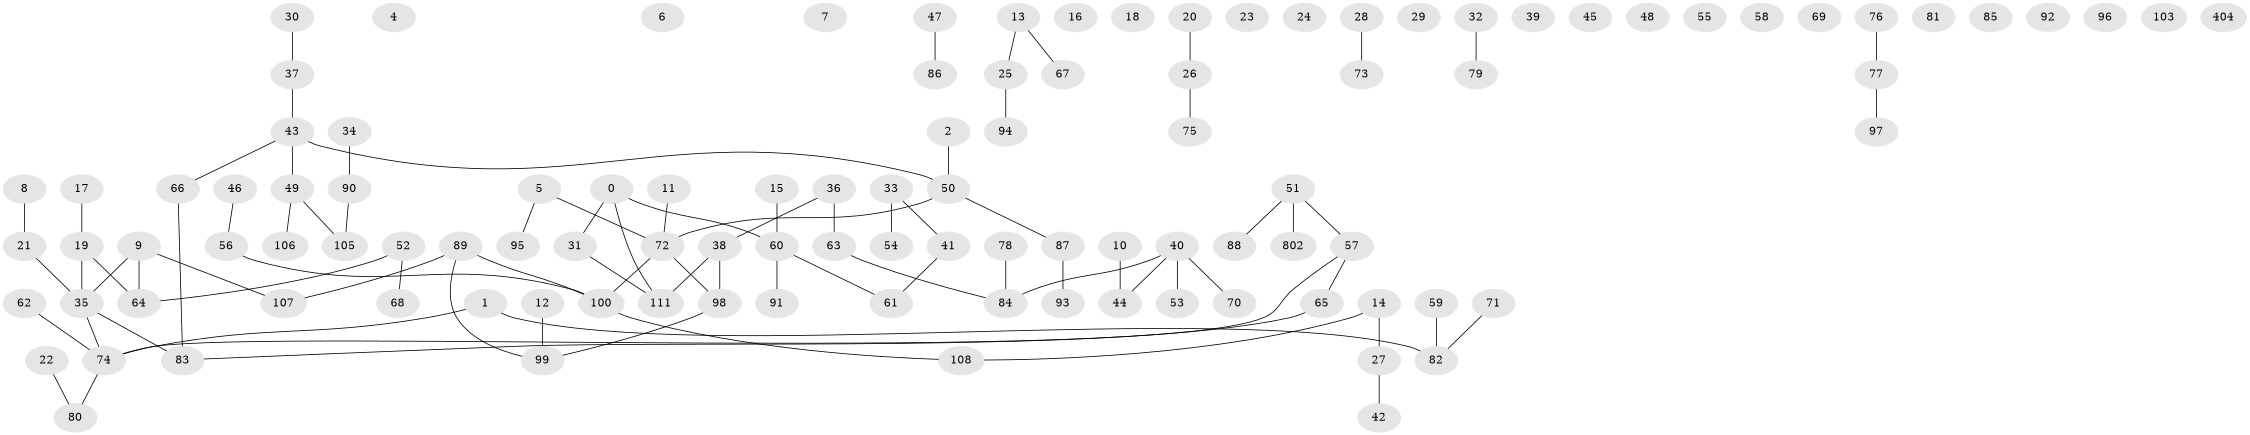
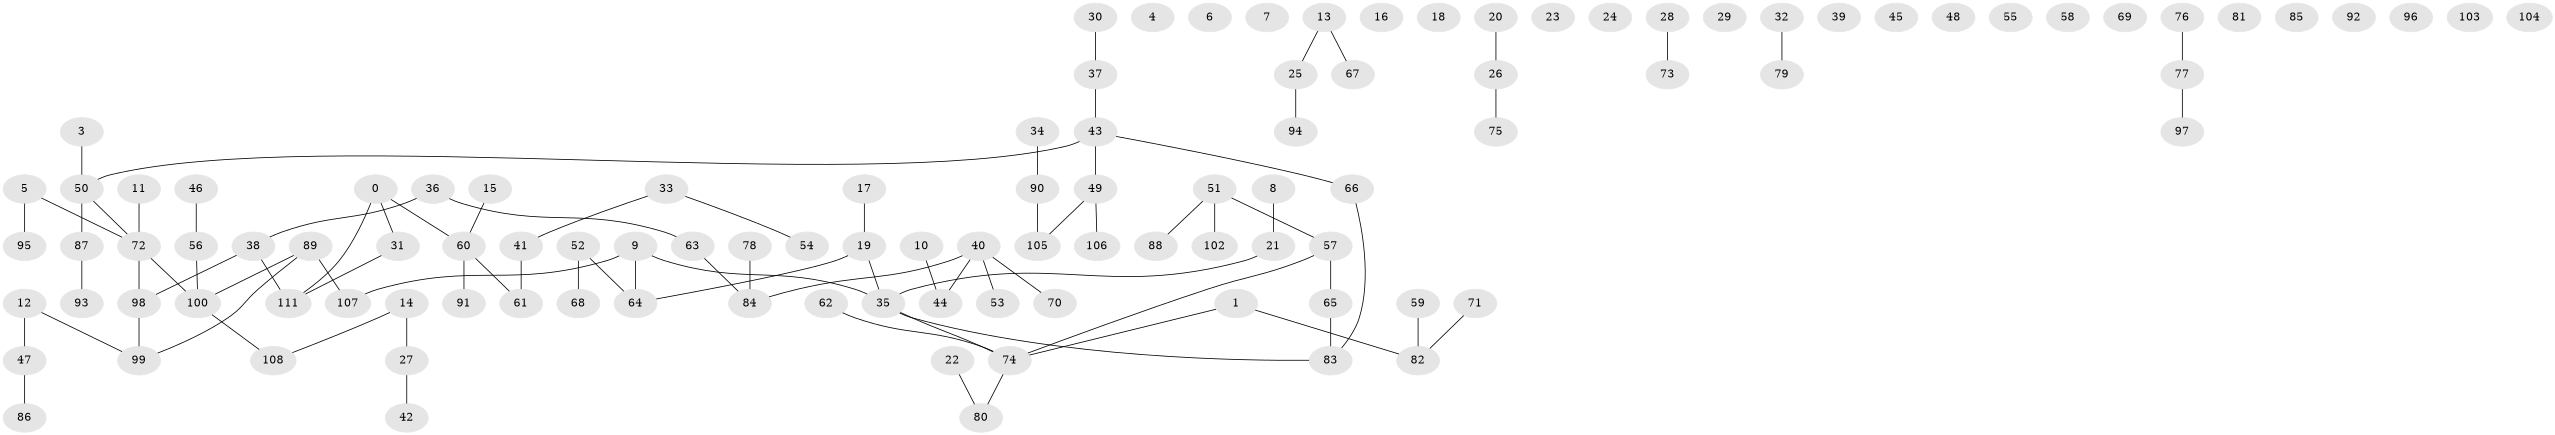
(2224, 17) -> (2530, 17)
(949, 132) -> (82, 132)
(1293, 246) -> (1215, 246)
none -> (25, 332)
